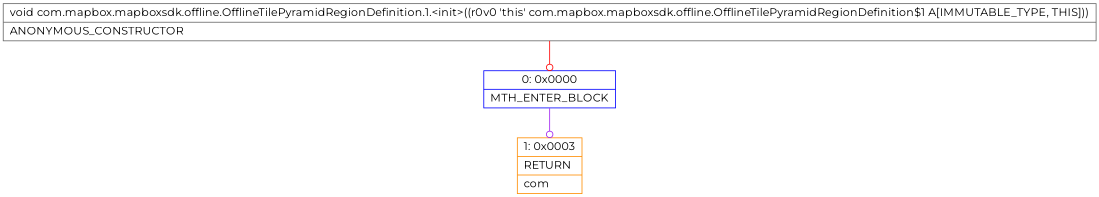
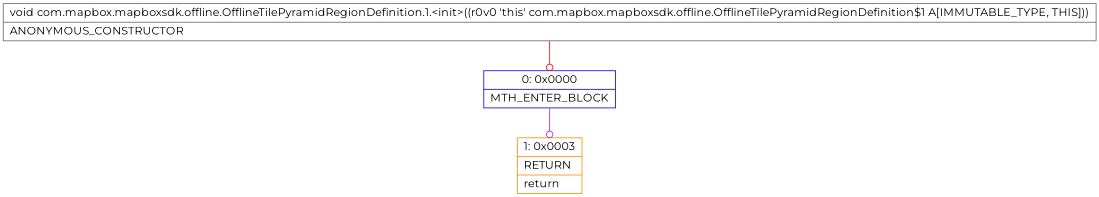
(537, 184) -> (542, 184)
